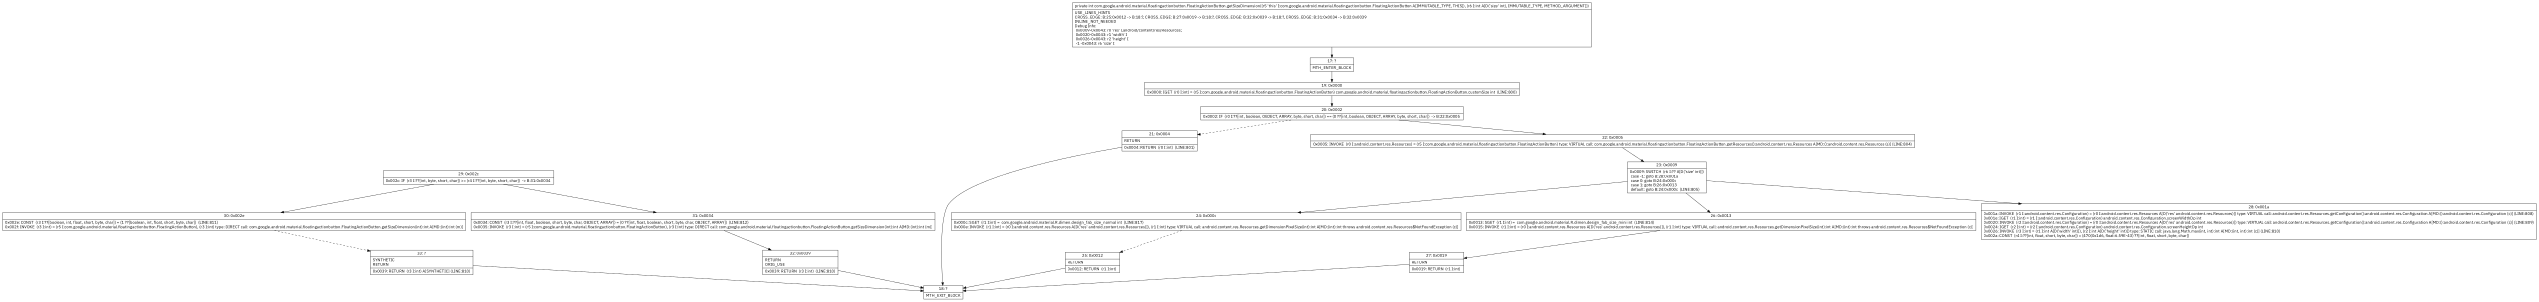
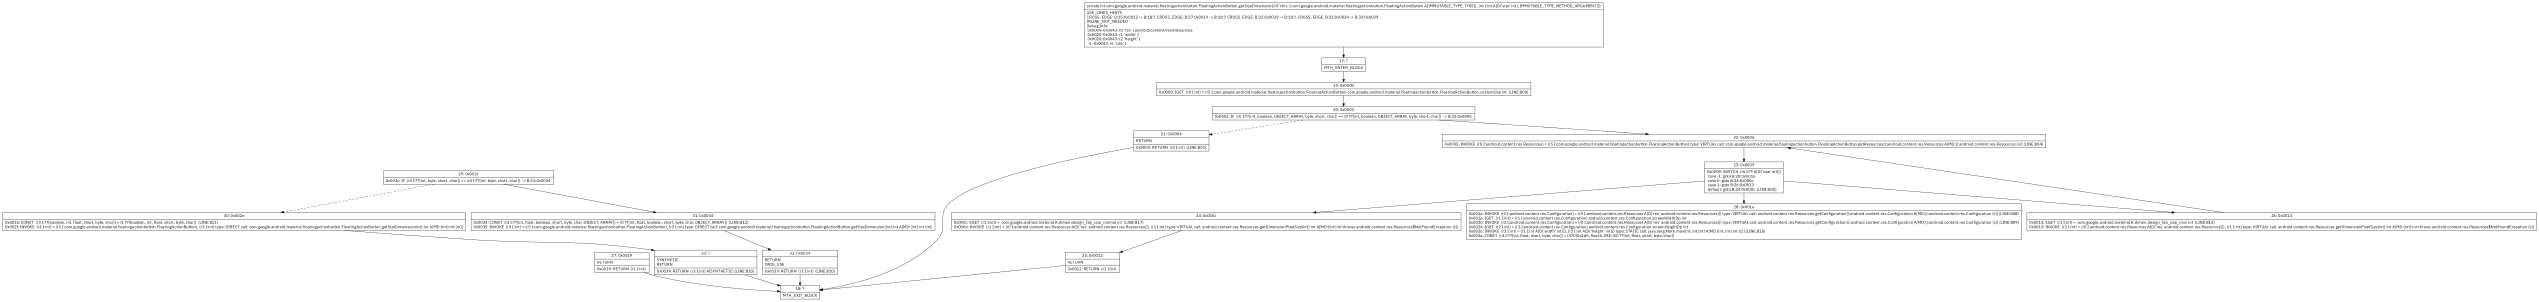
(359, 198) -> (359, 198)
(321, 240) -> (498, 241)
(1152, 241) -> (1152, 241)
(1563, 244) -> (2007, 180)
